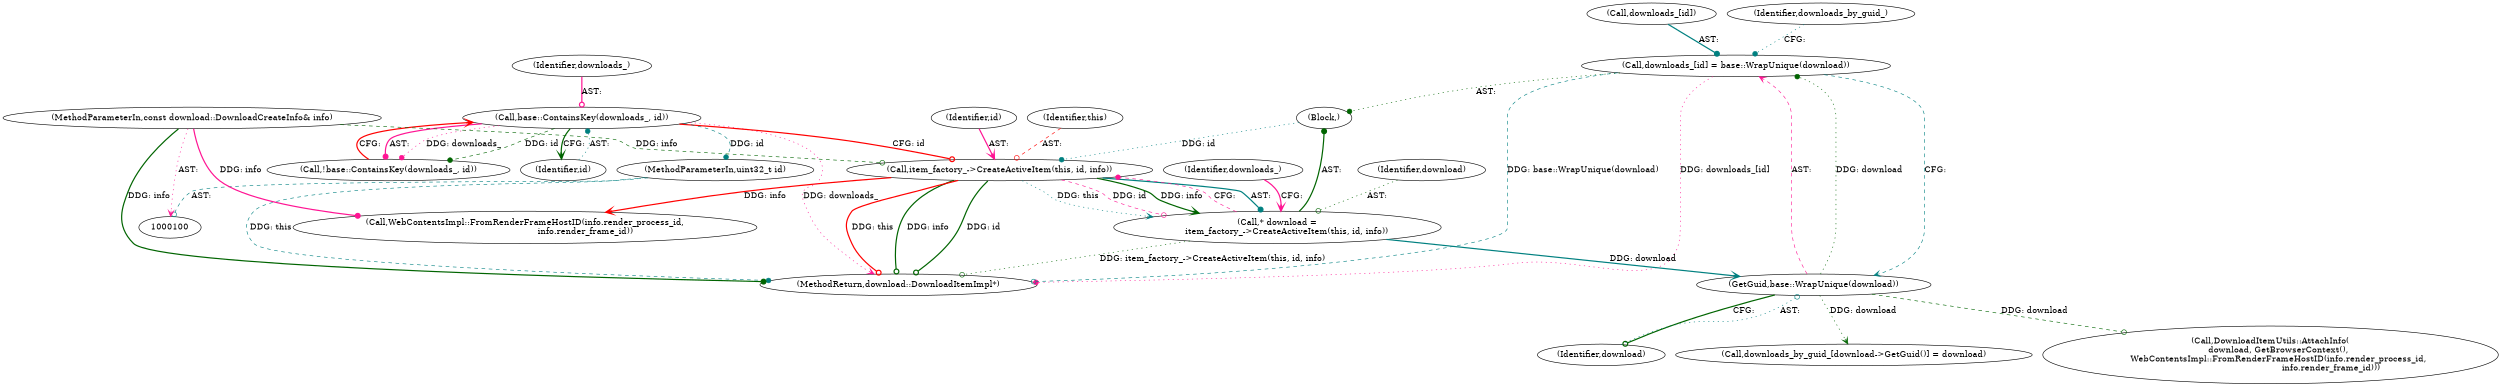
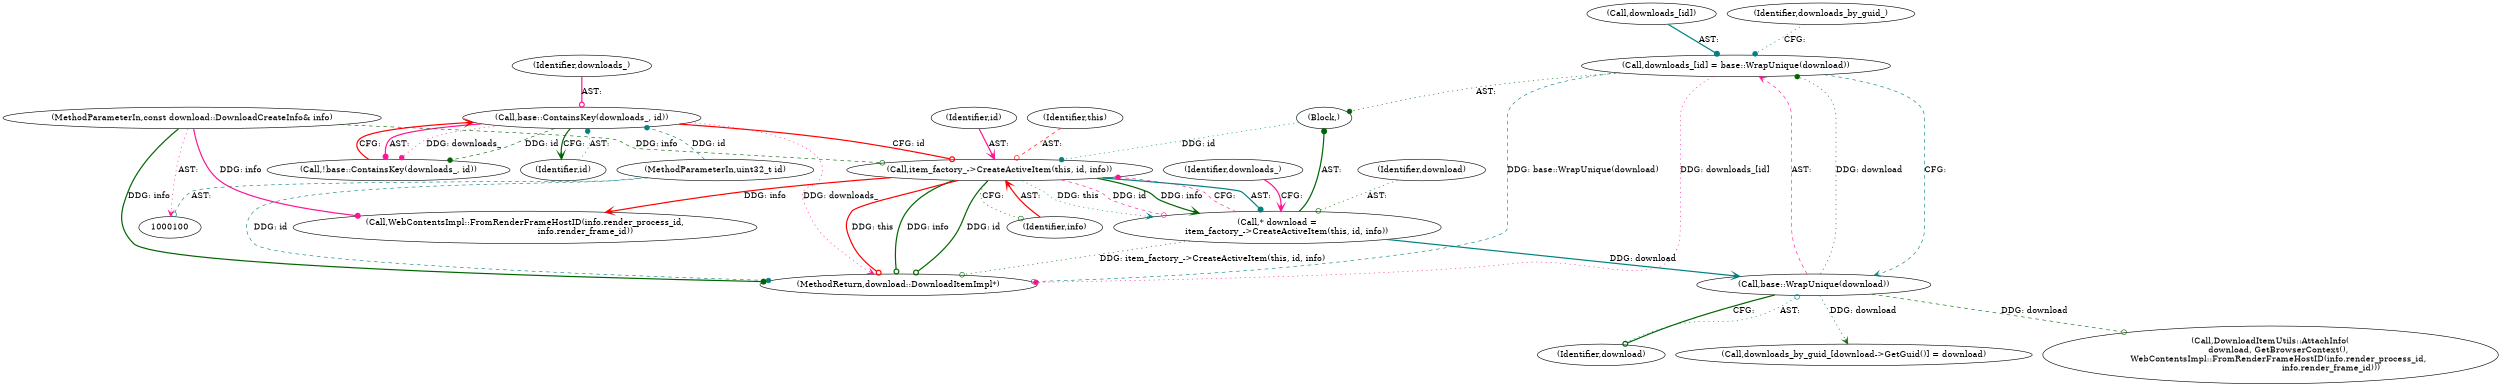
(715, 131) -> (680, 139)
(271, 227) -> (271, 227)
none -> (1055, 227)
(1814, 285) -> (1814, 285)
